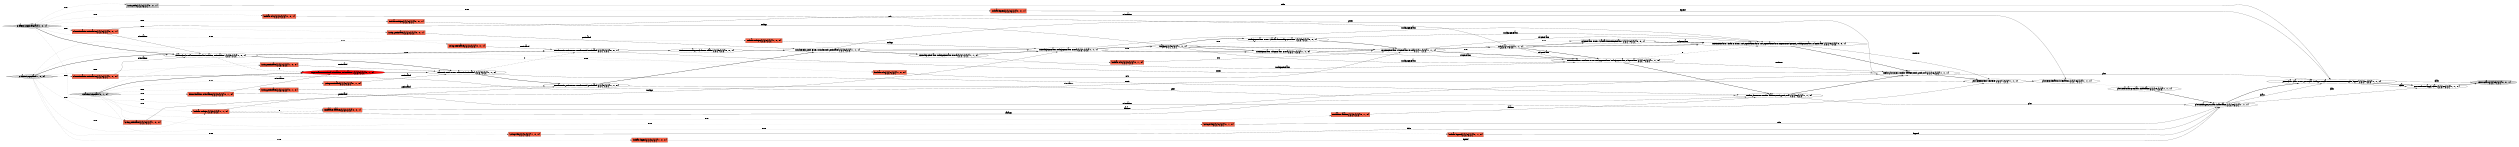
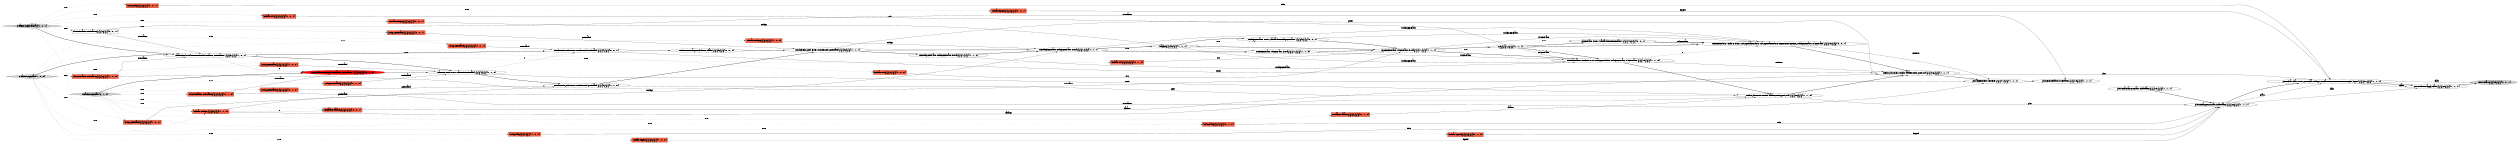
(142, 6) -> (142, 6)
(95, 32) -> (95, 32)
(1221, 49) -> (1221, 49)
